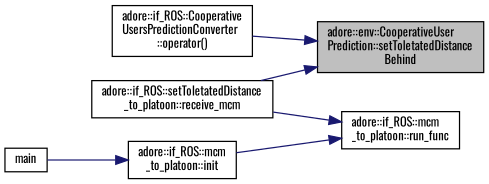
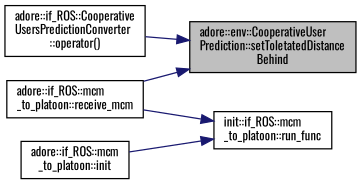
(182, 99) -> (75, 99)
(401, 130) -> (273, 130)
(26, 160) -> none
